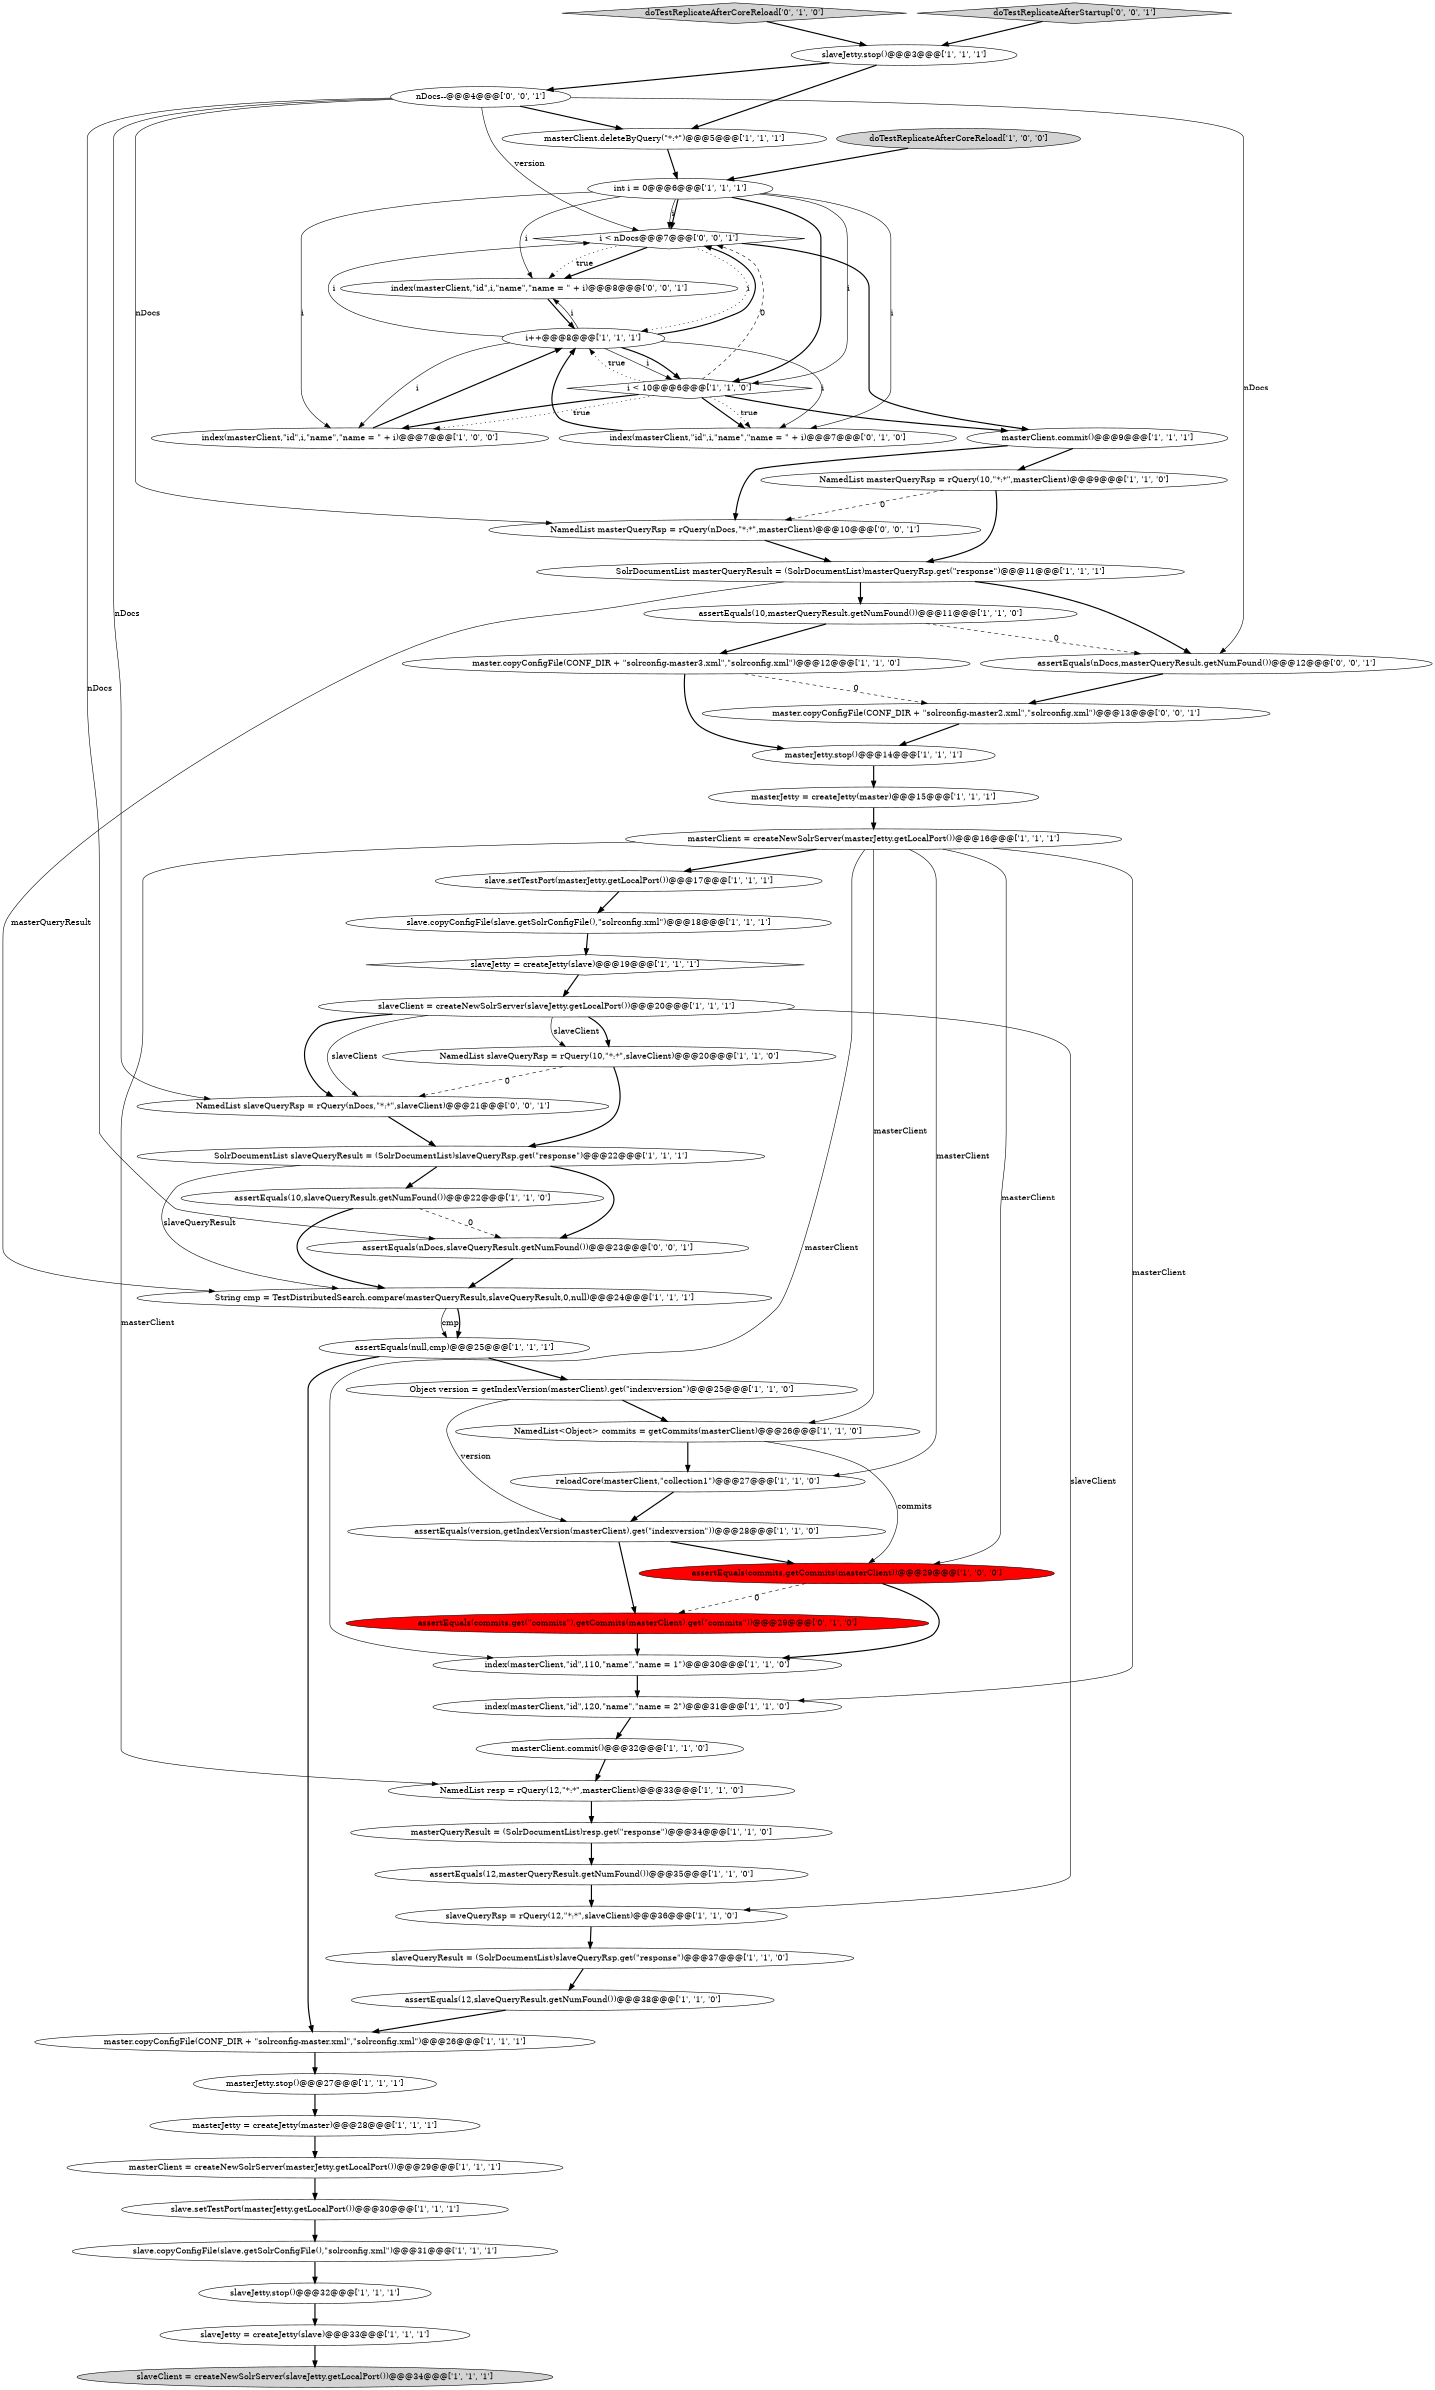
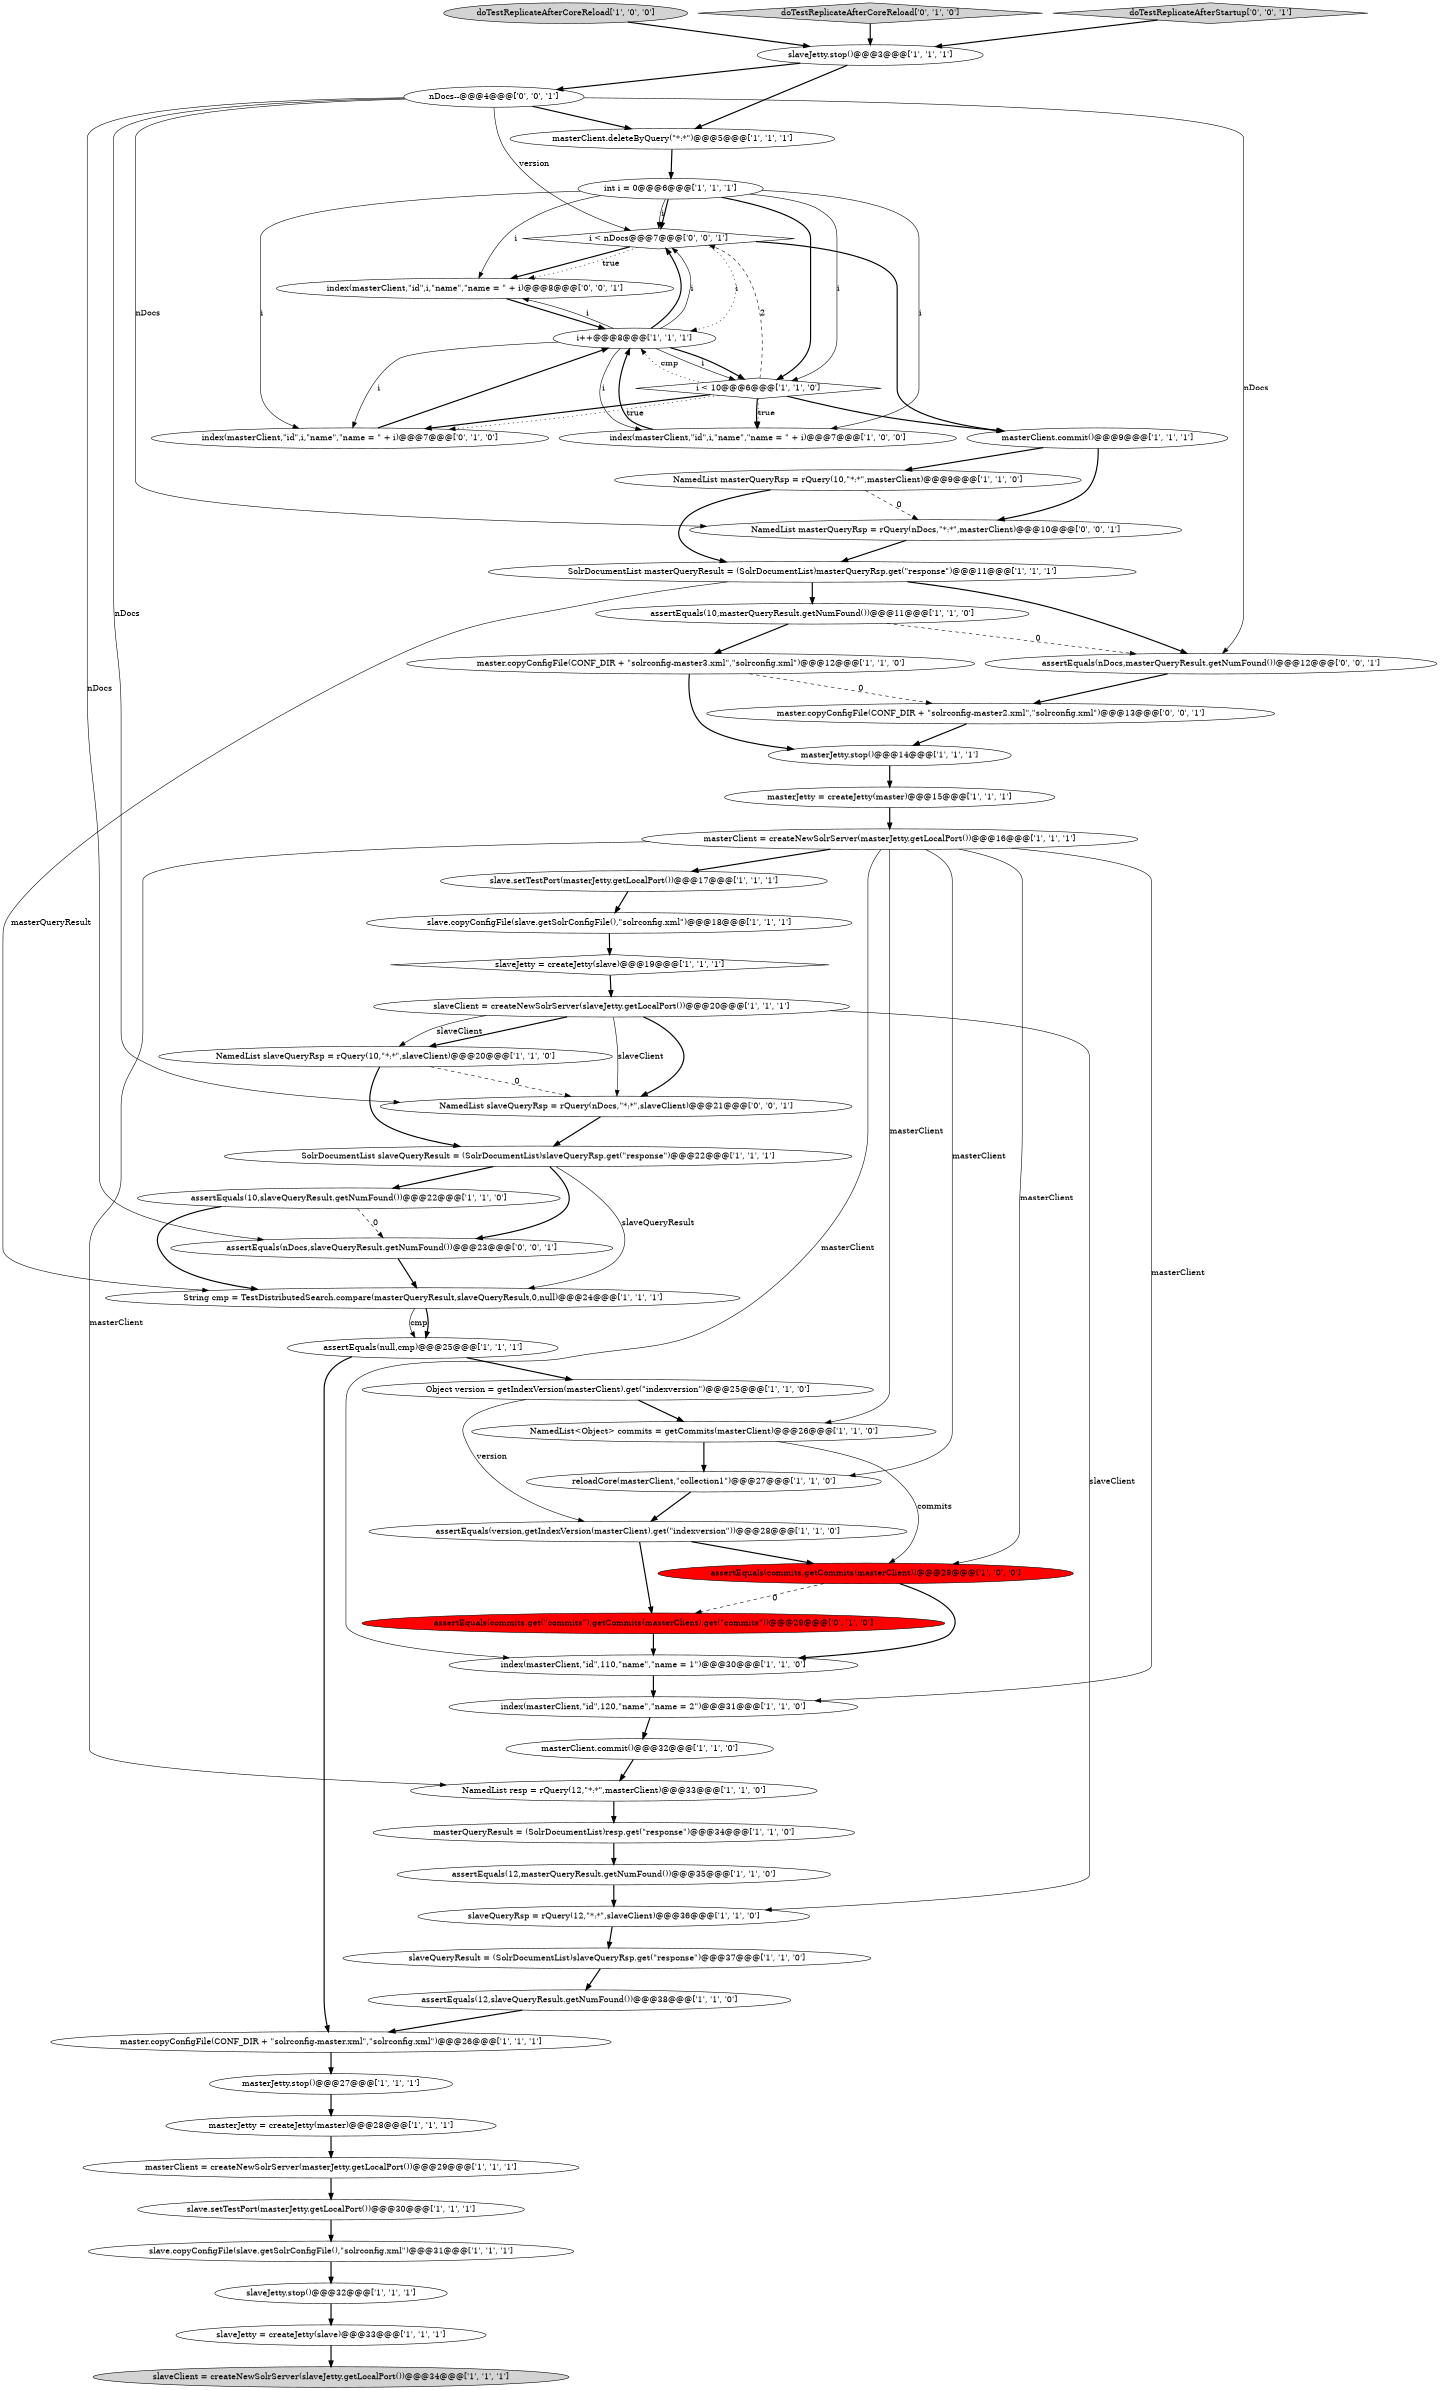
(821, 164) -> (716, 34)
(763, 313) -> (763, 313)
(617, 363) -> (670, 363)
